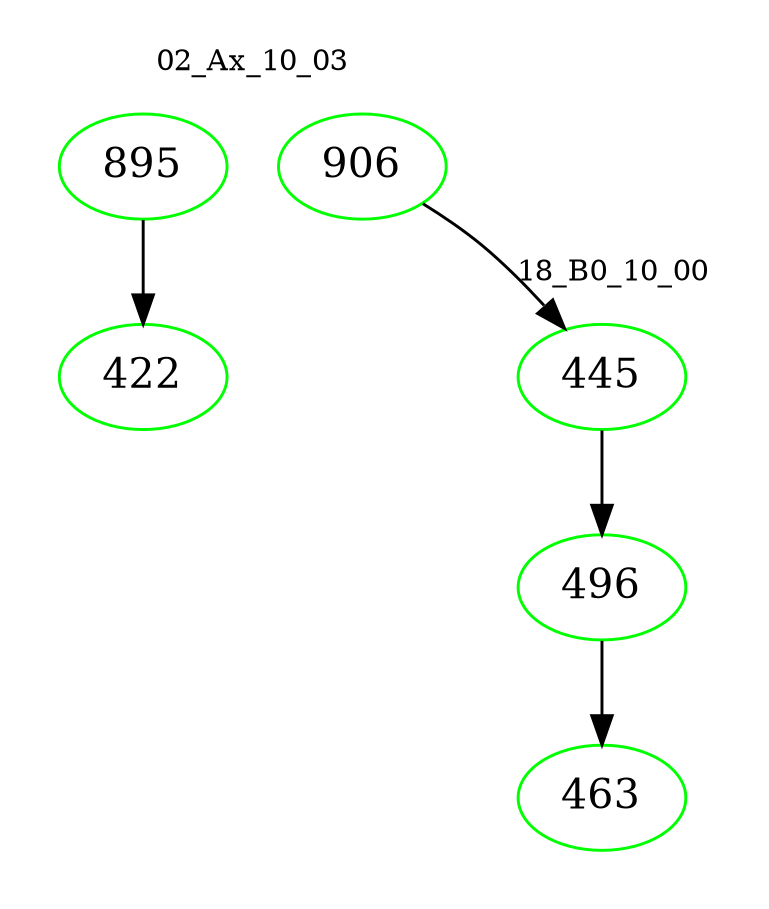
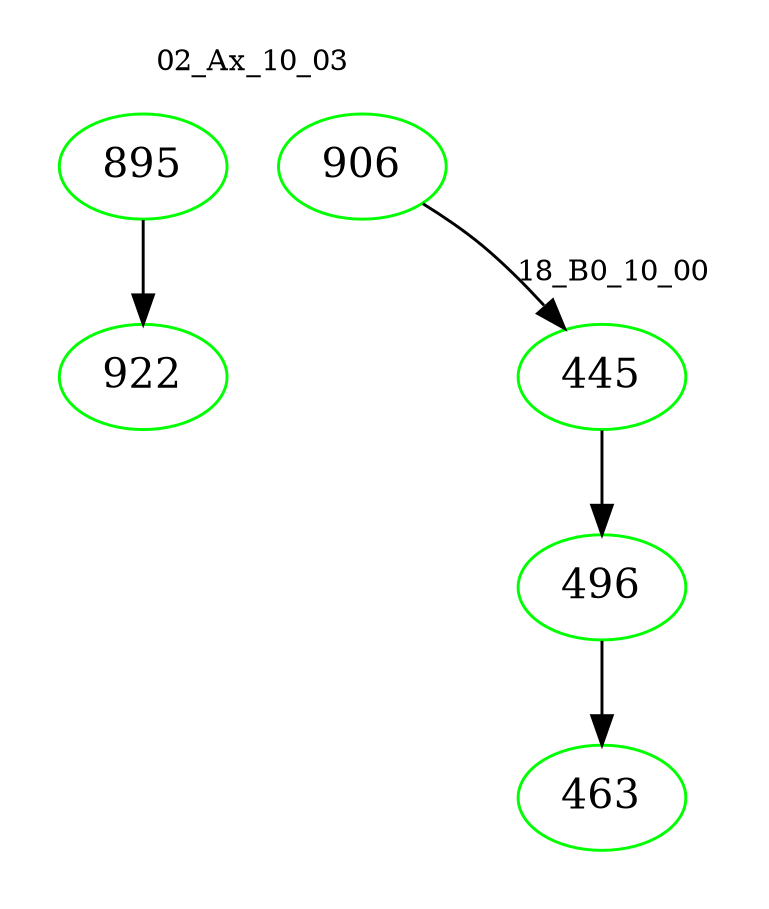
(143, 377) -> (143, 377)
